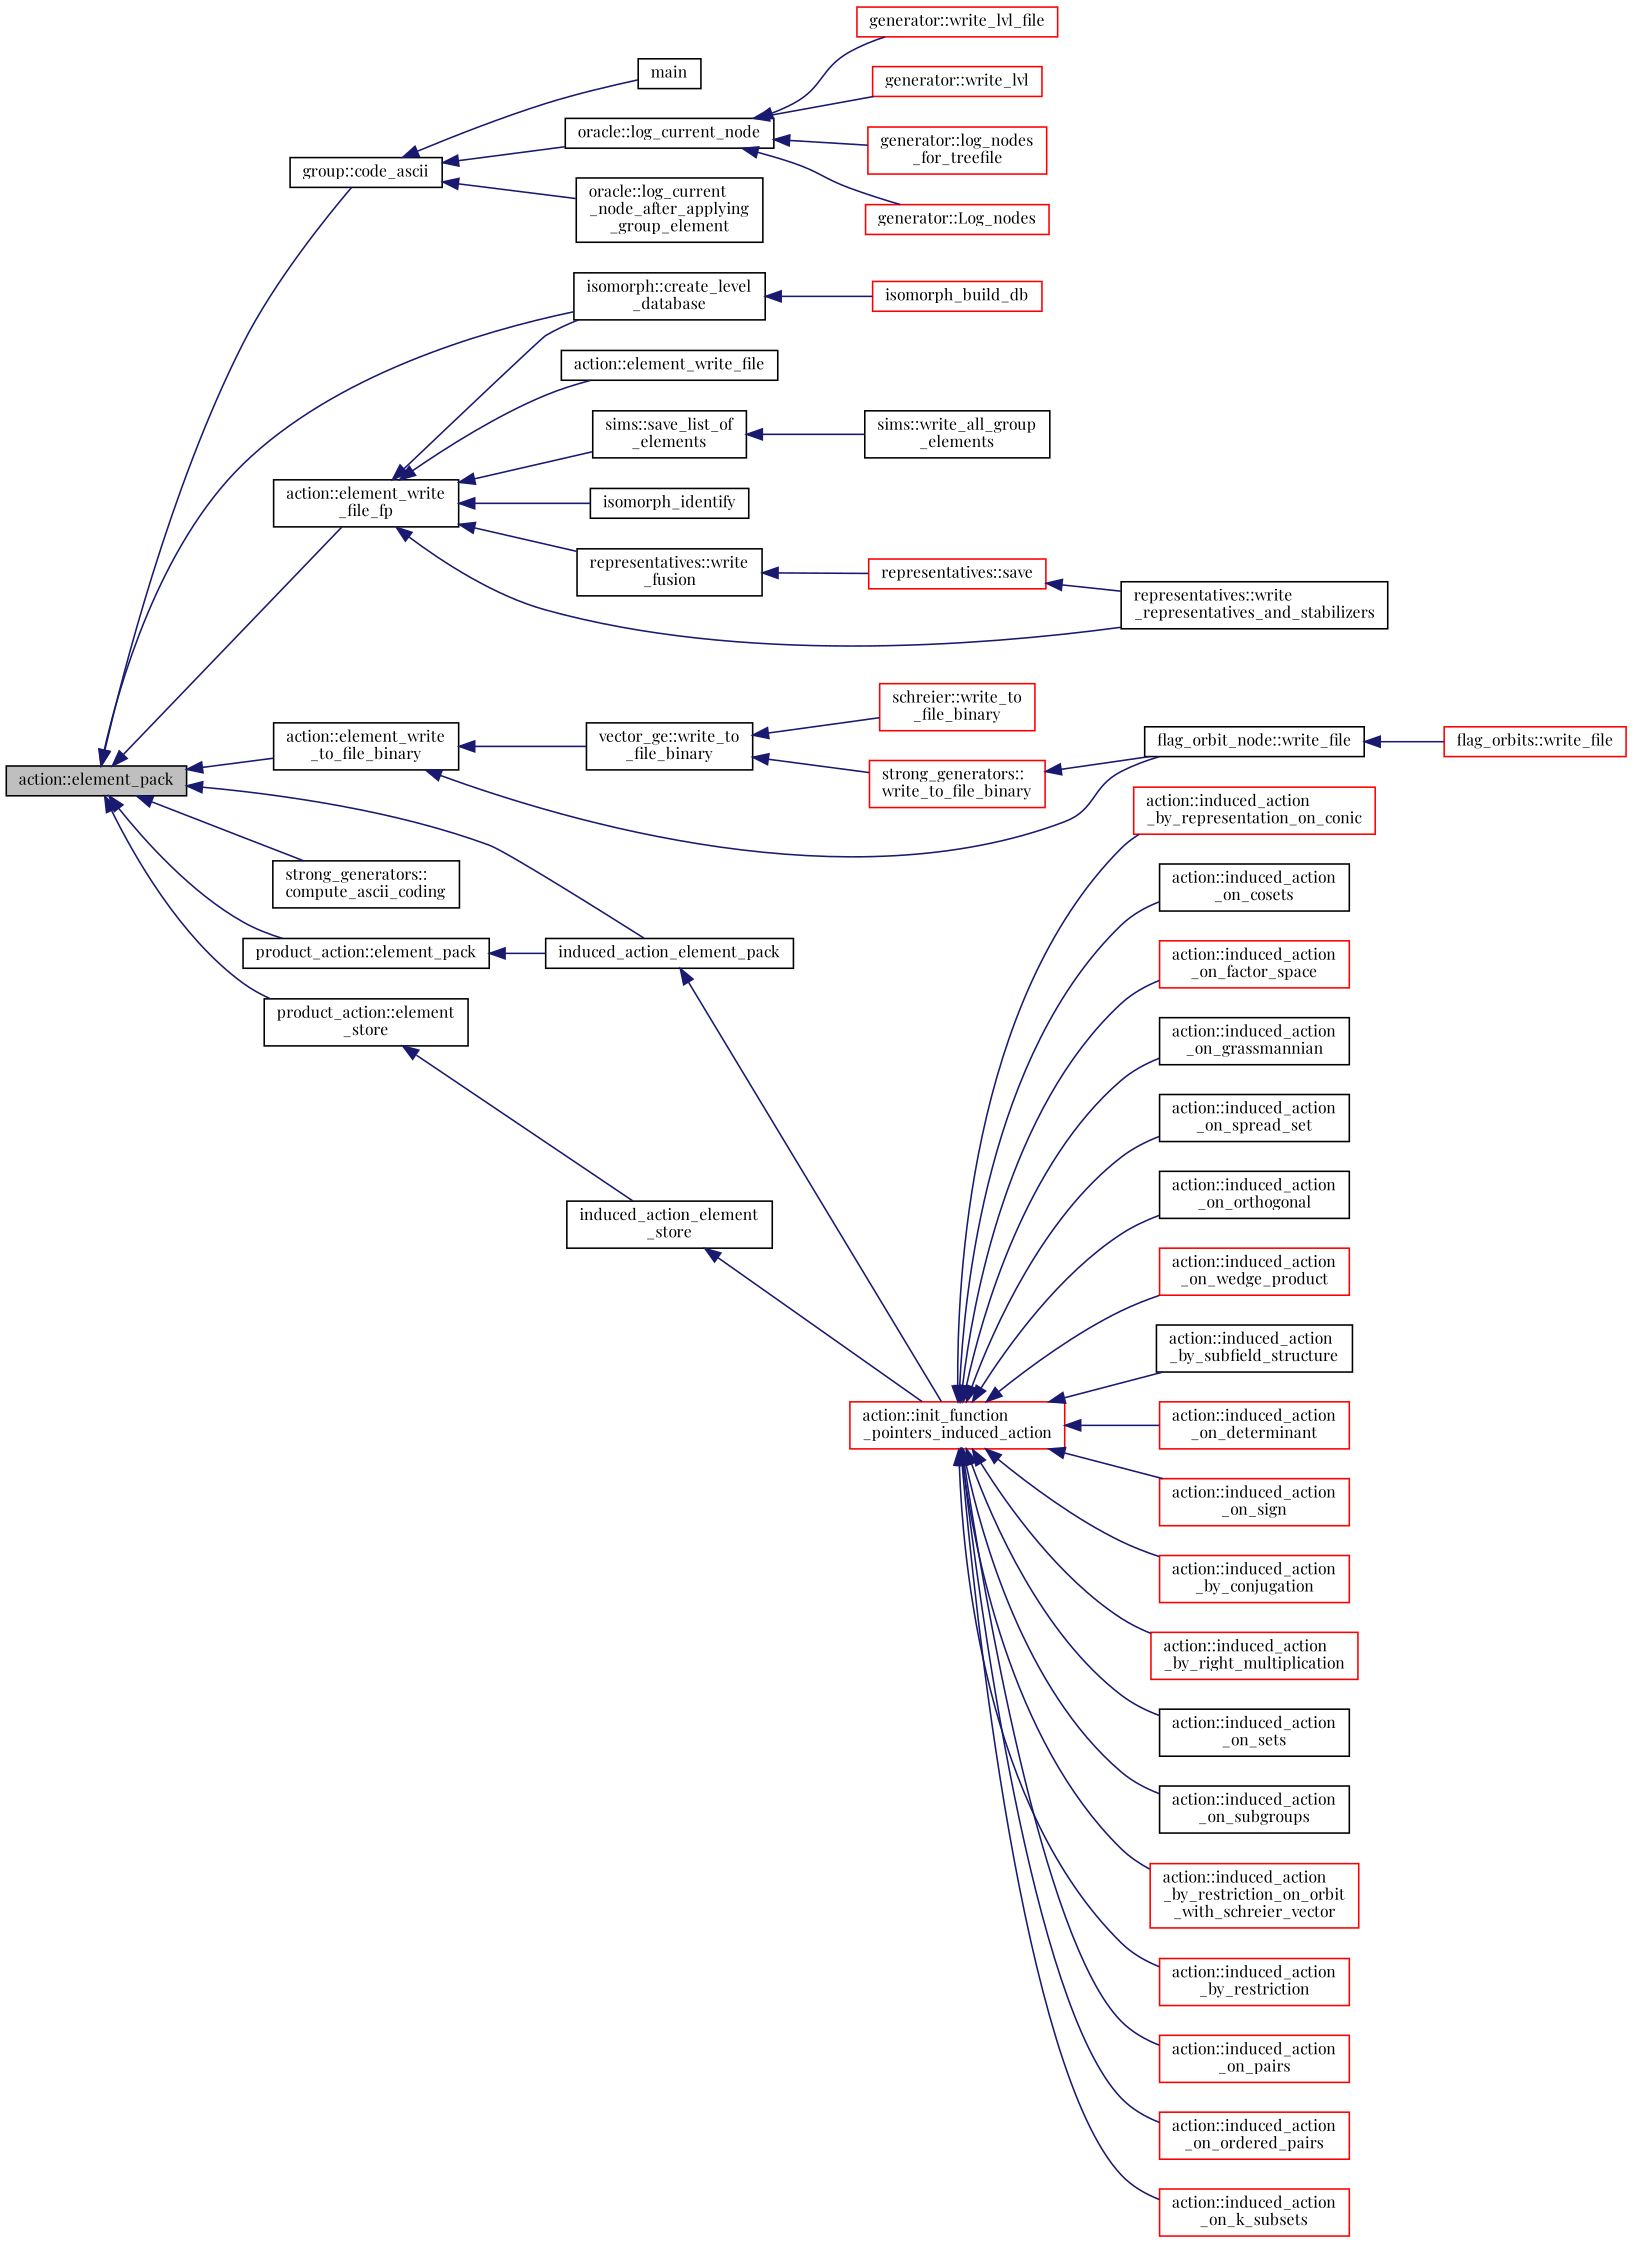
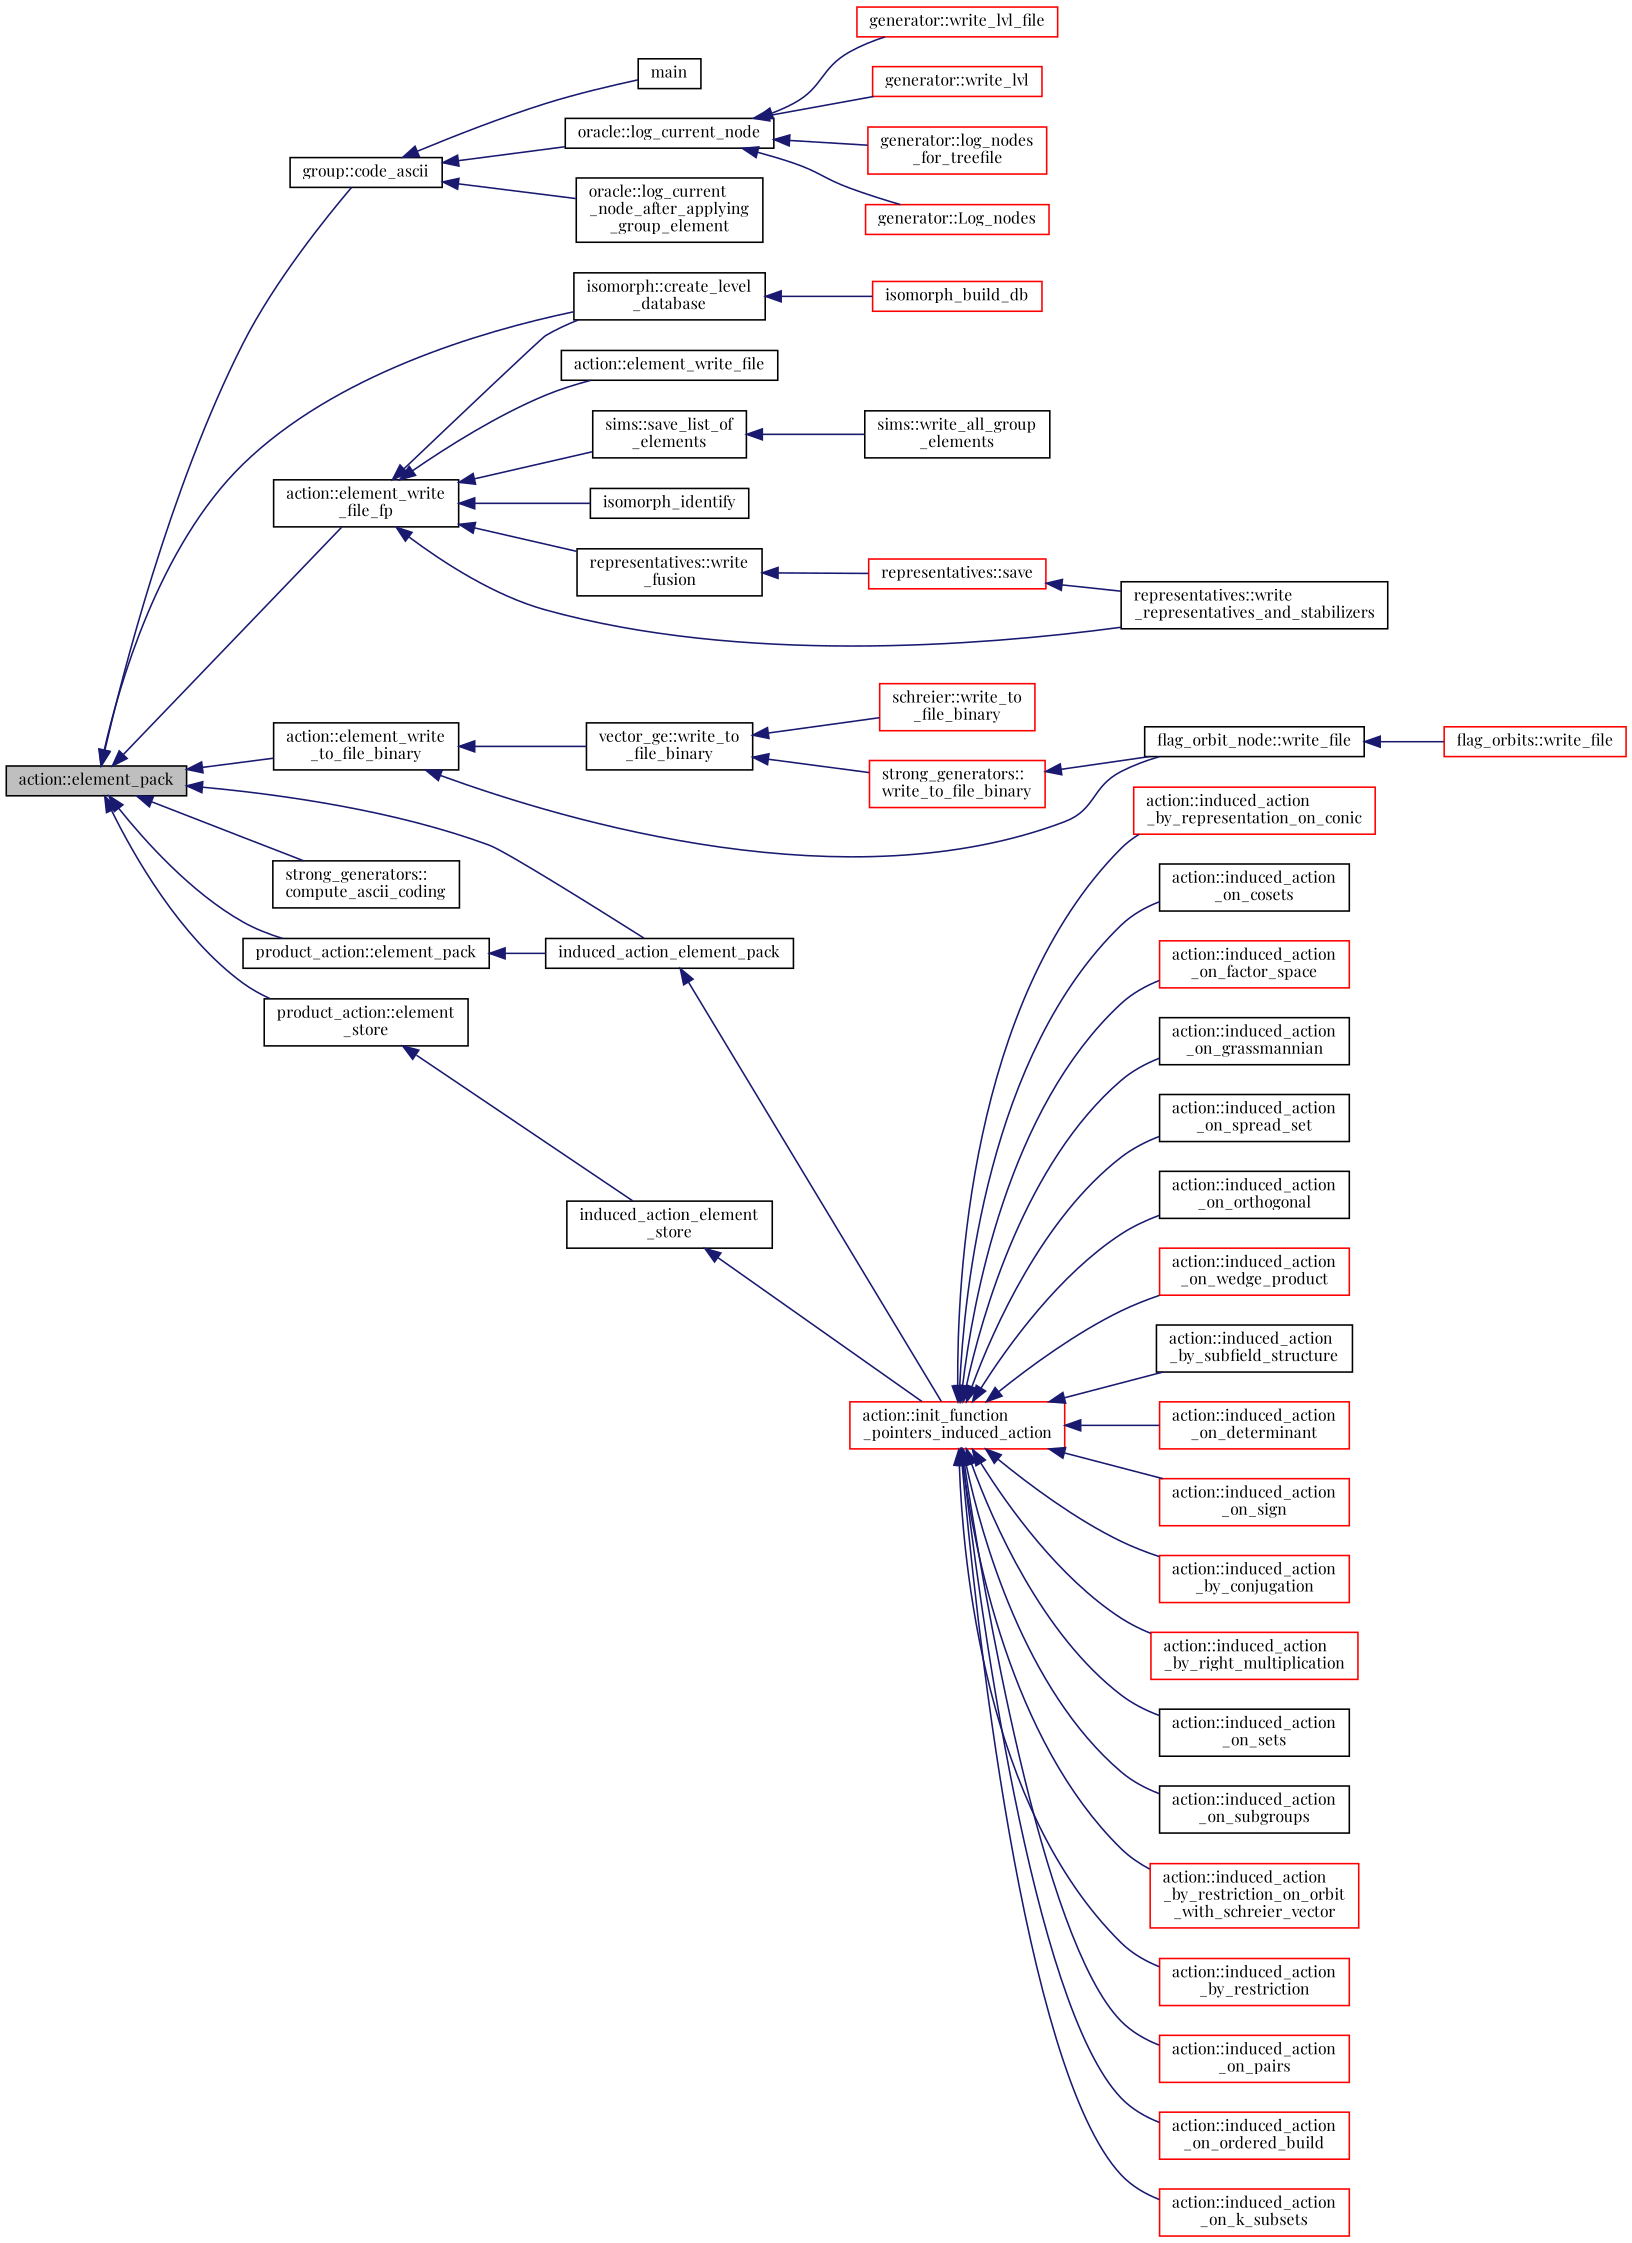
(1254, 2136) -> (1254, 2136)
